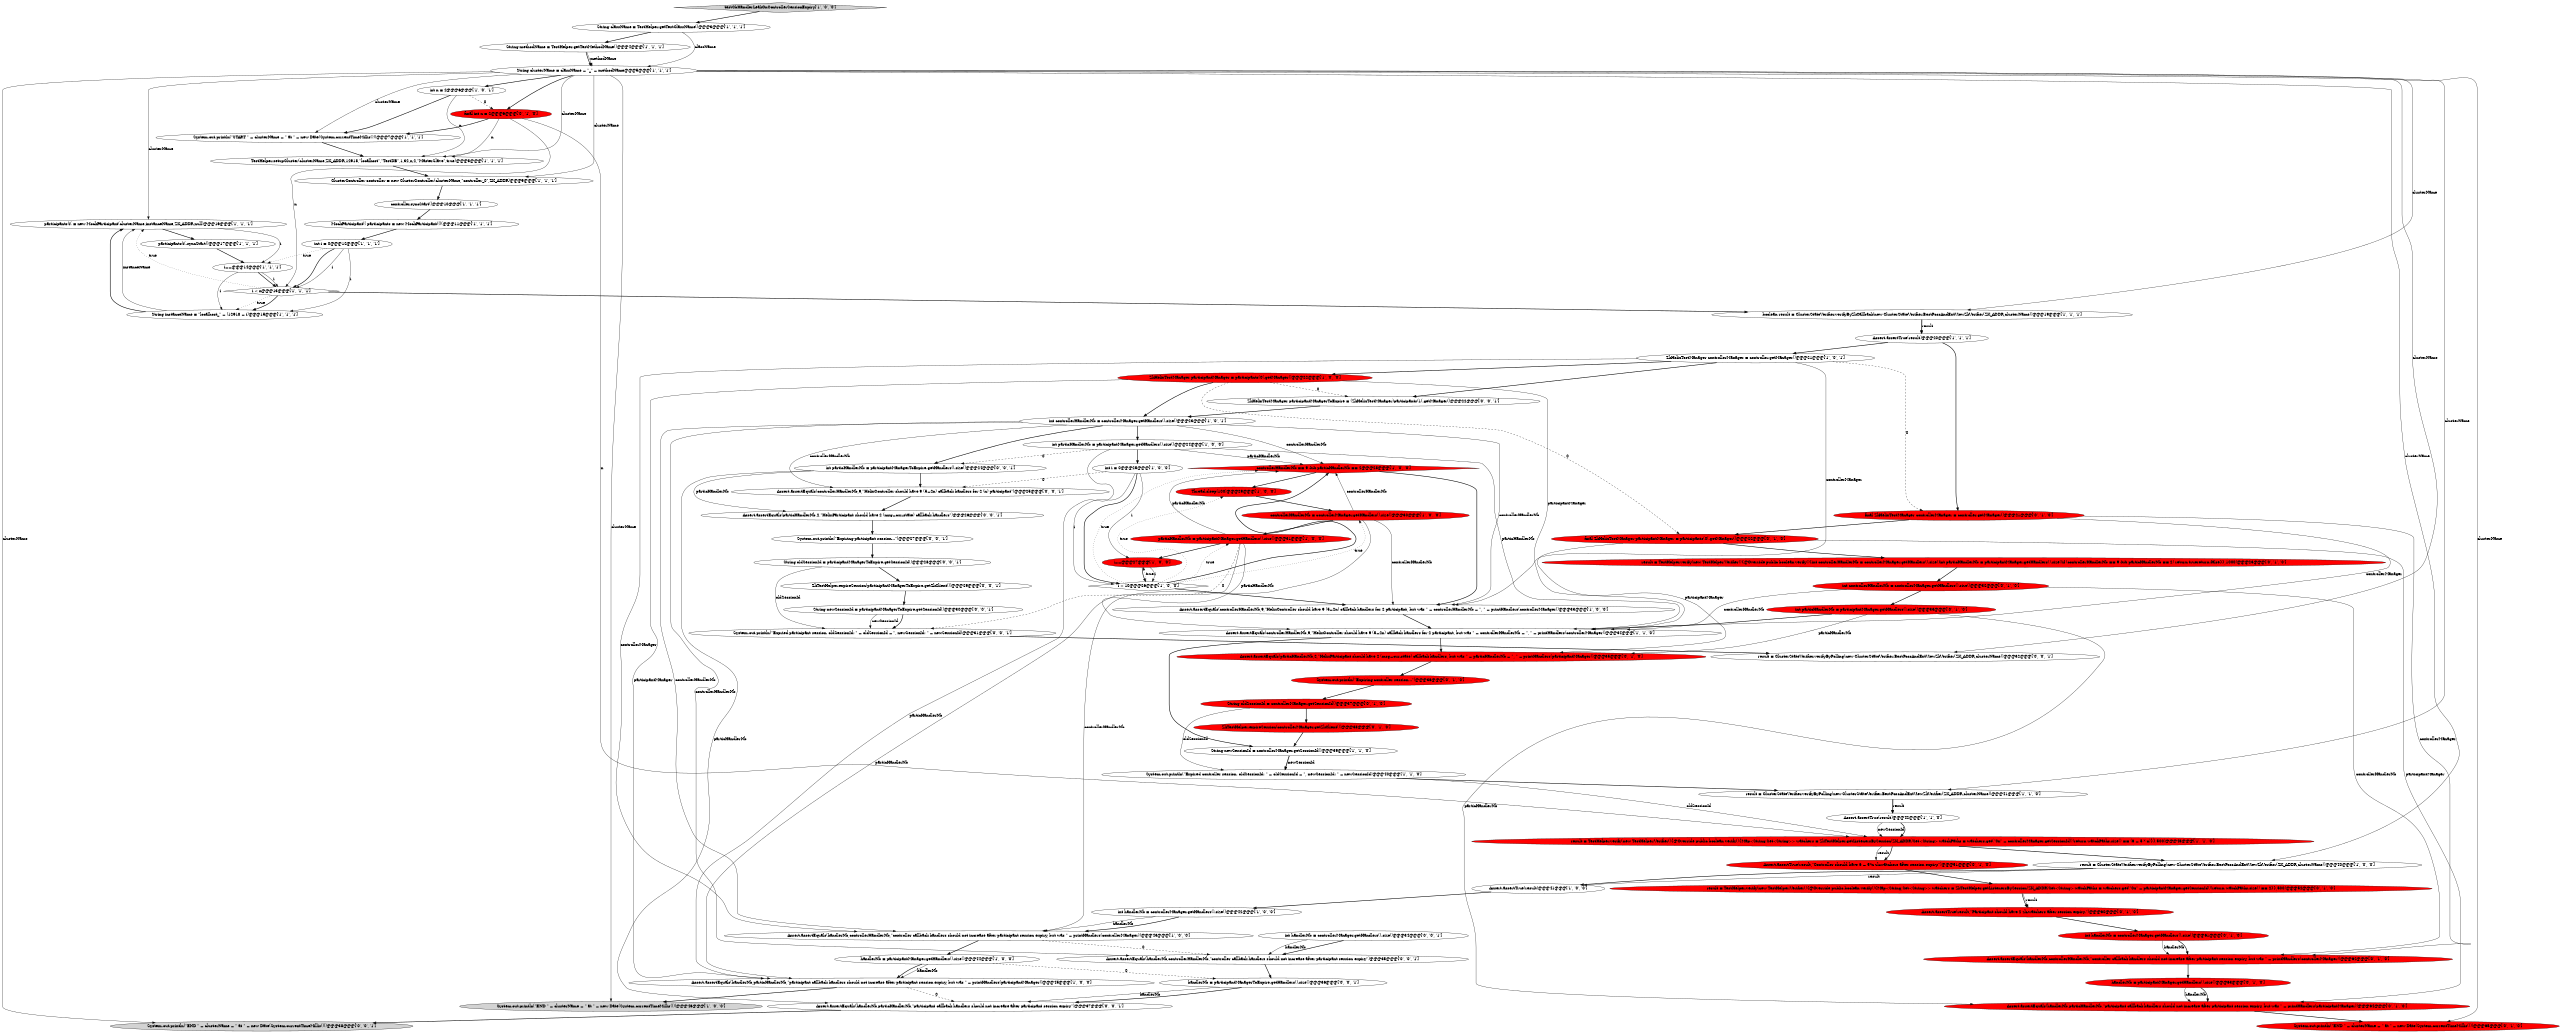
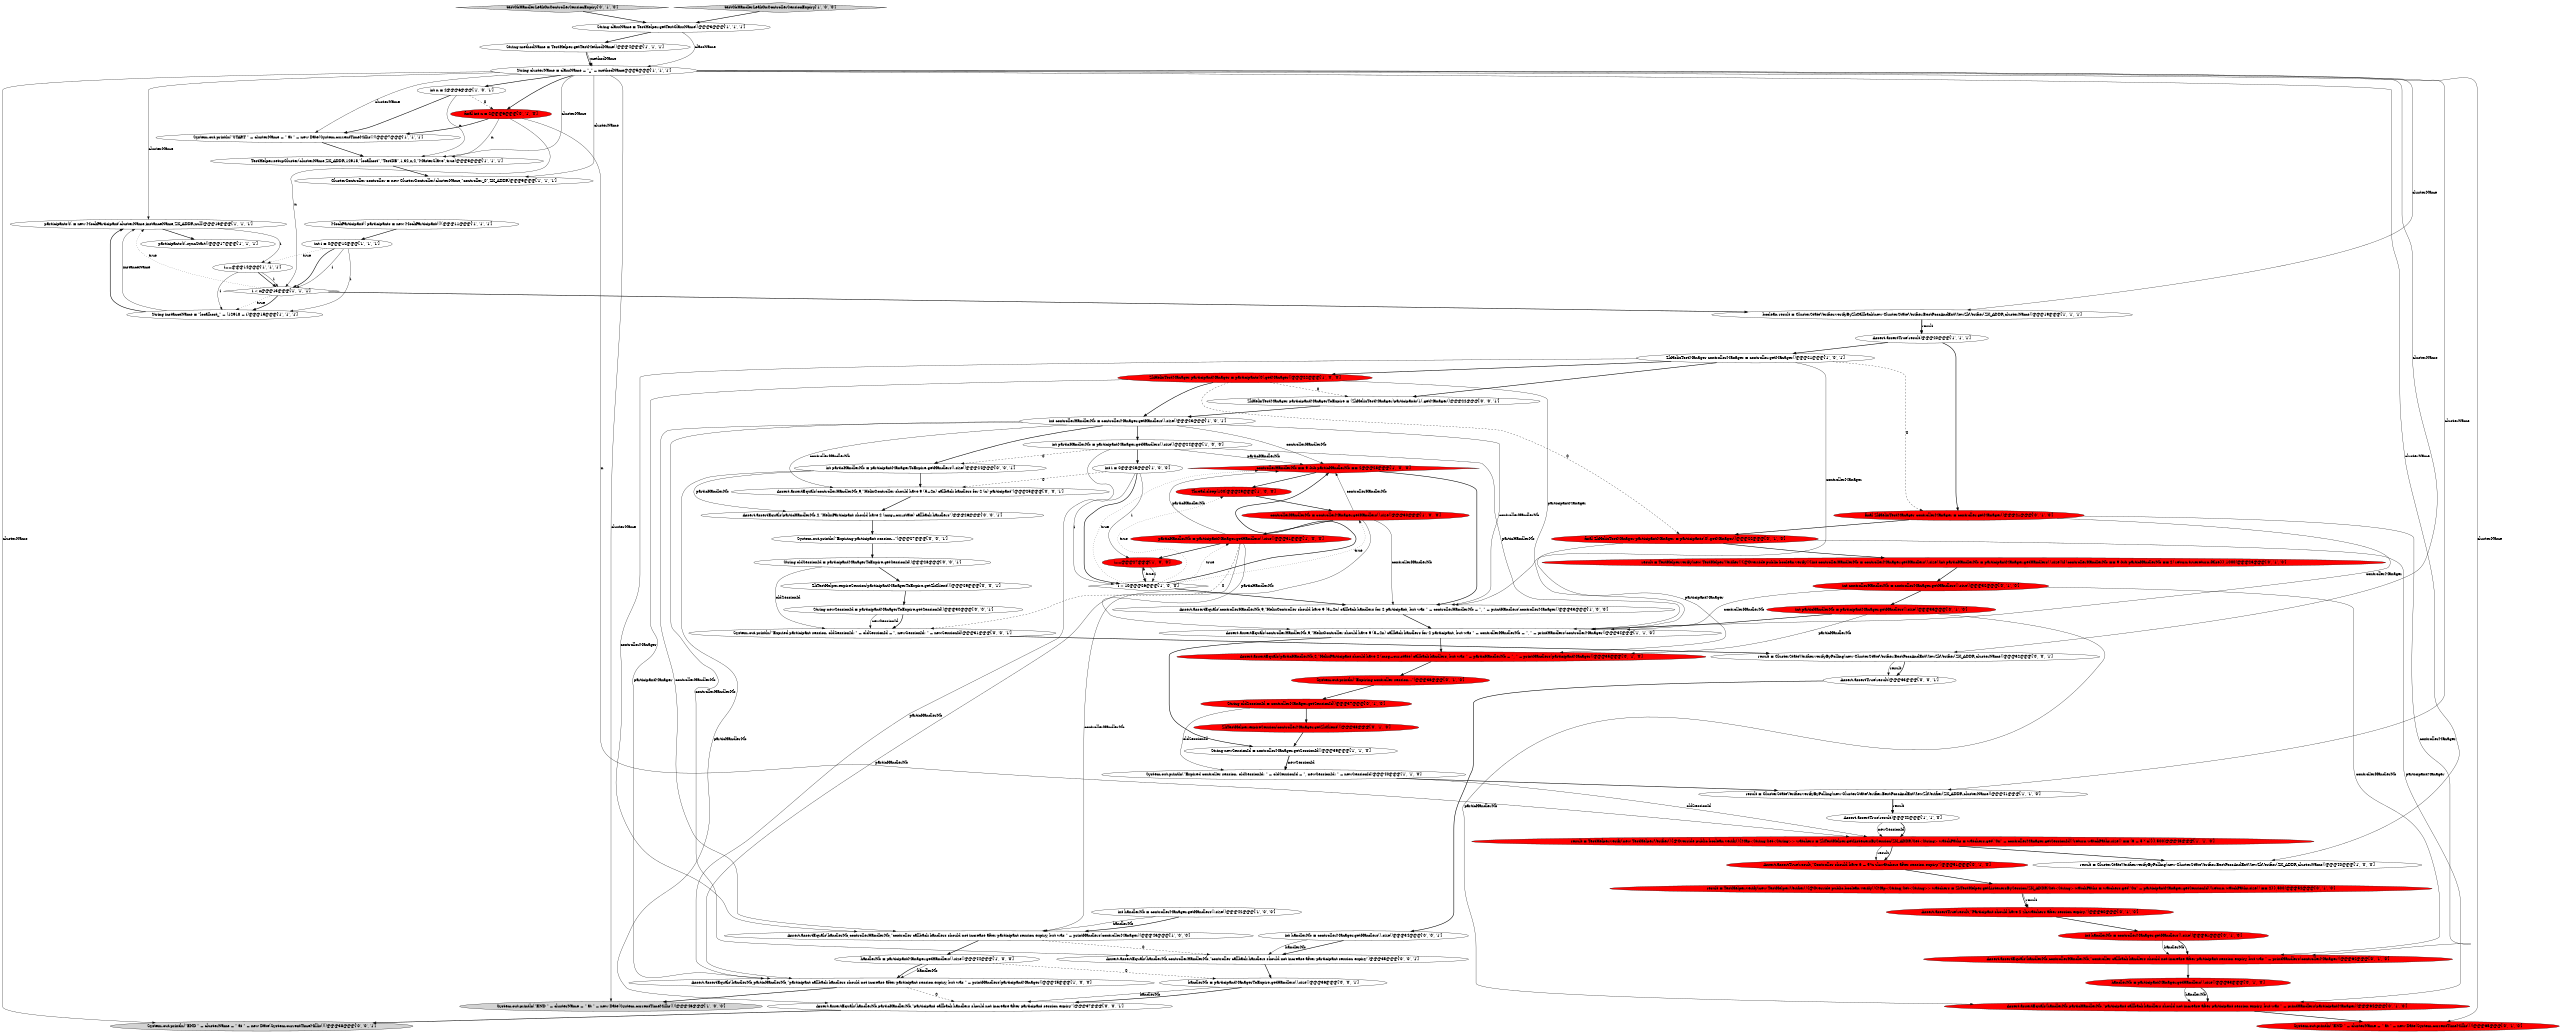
none -> (562, 8)
(436, 204) -> none
(229, 255) -> none
none -> (1890, 680)
(1538, 889) -> none
